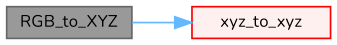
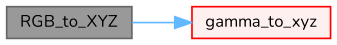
(261, 23) -> (261, 23)
